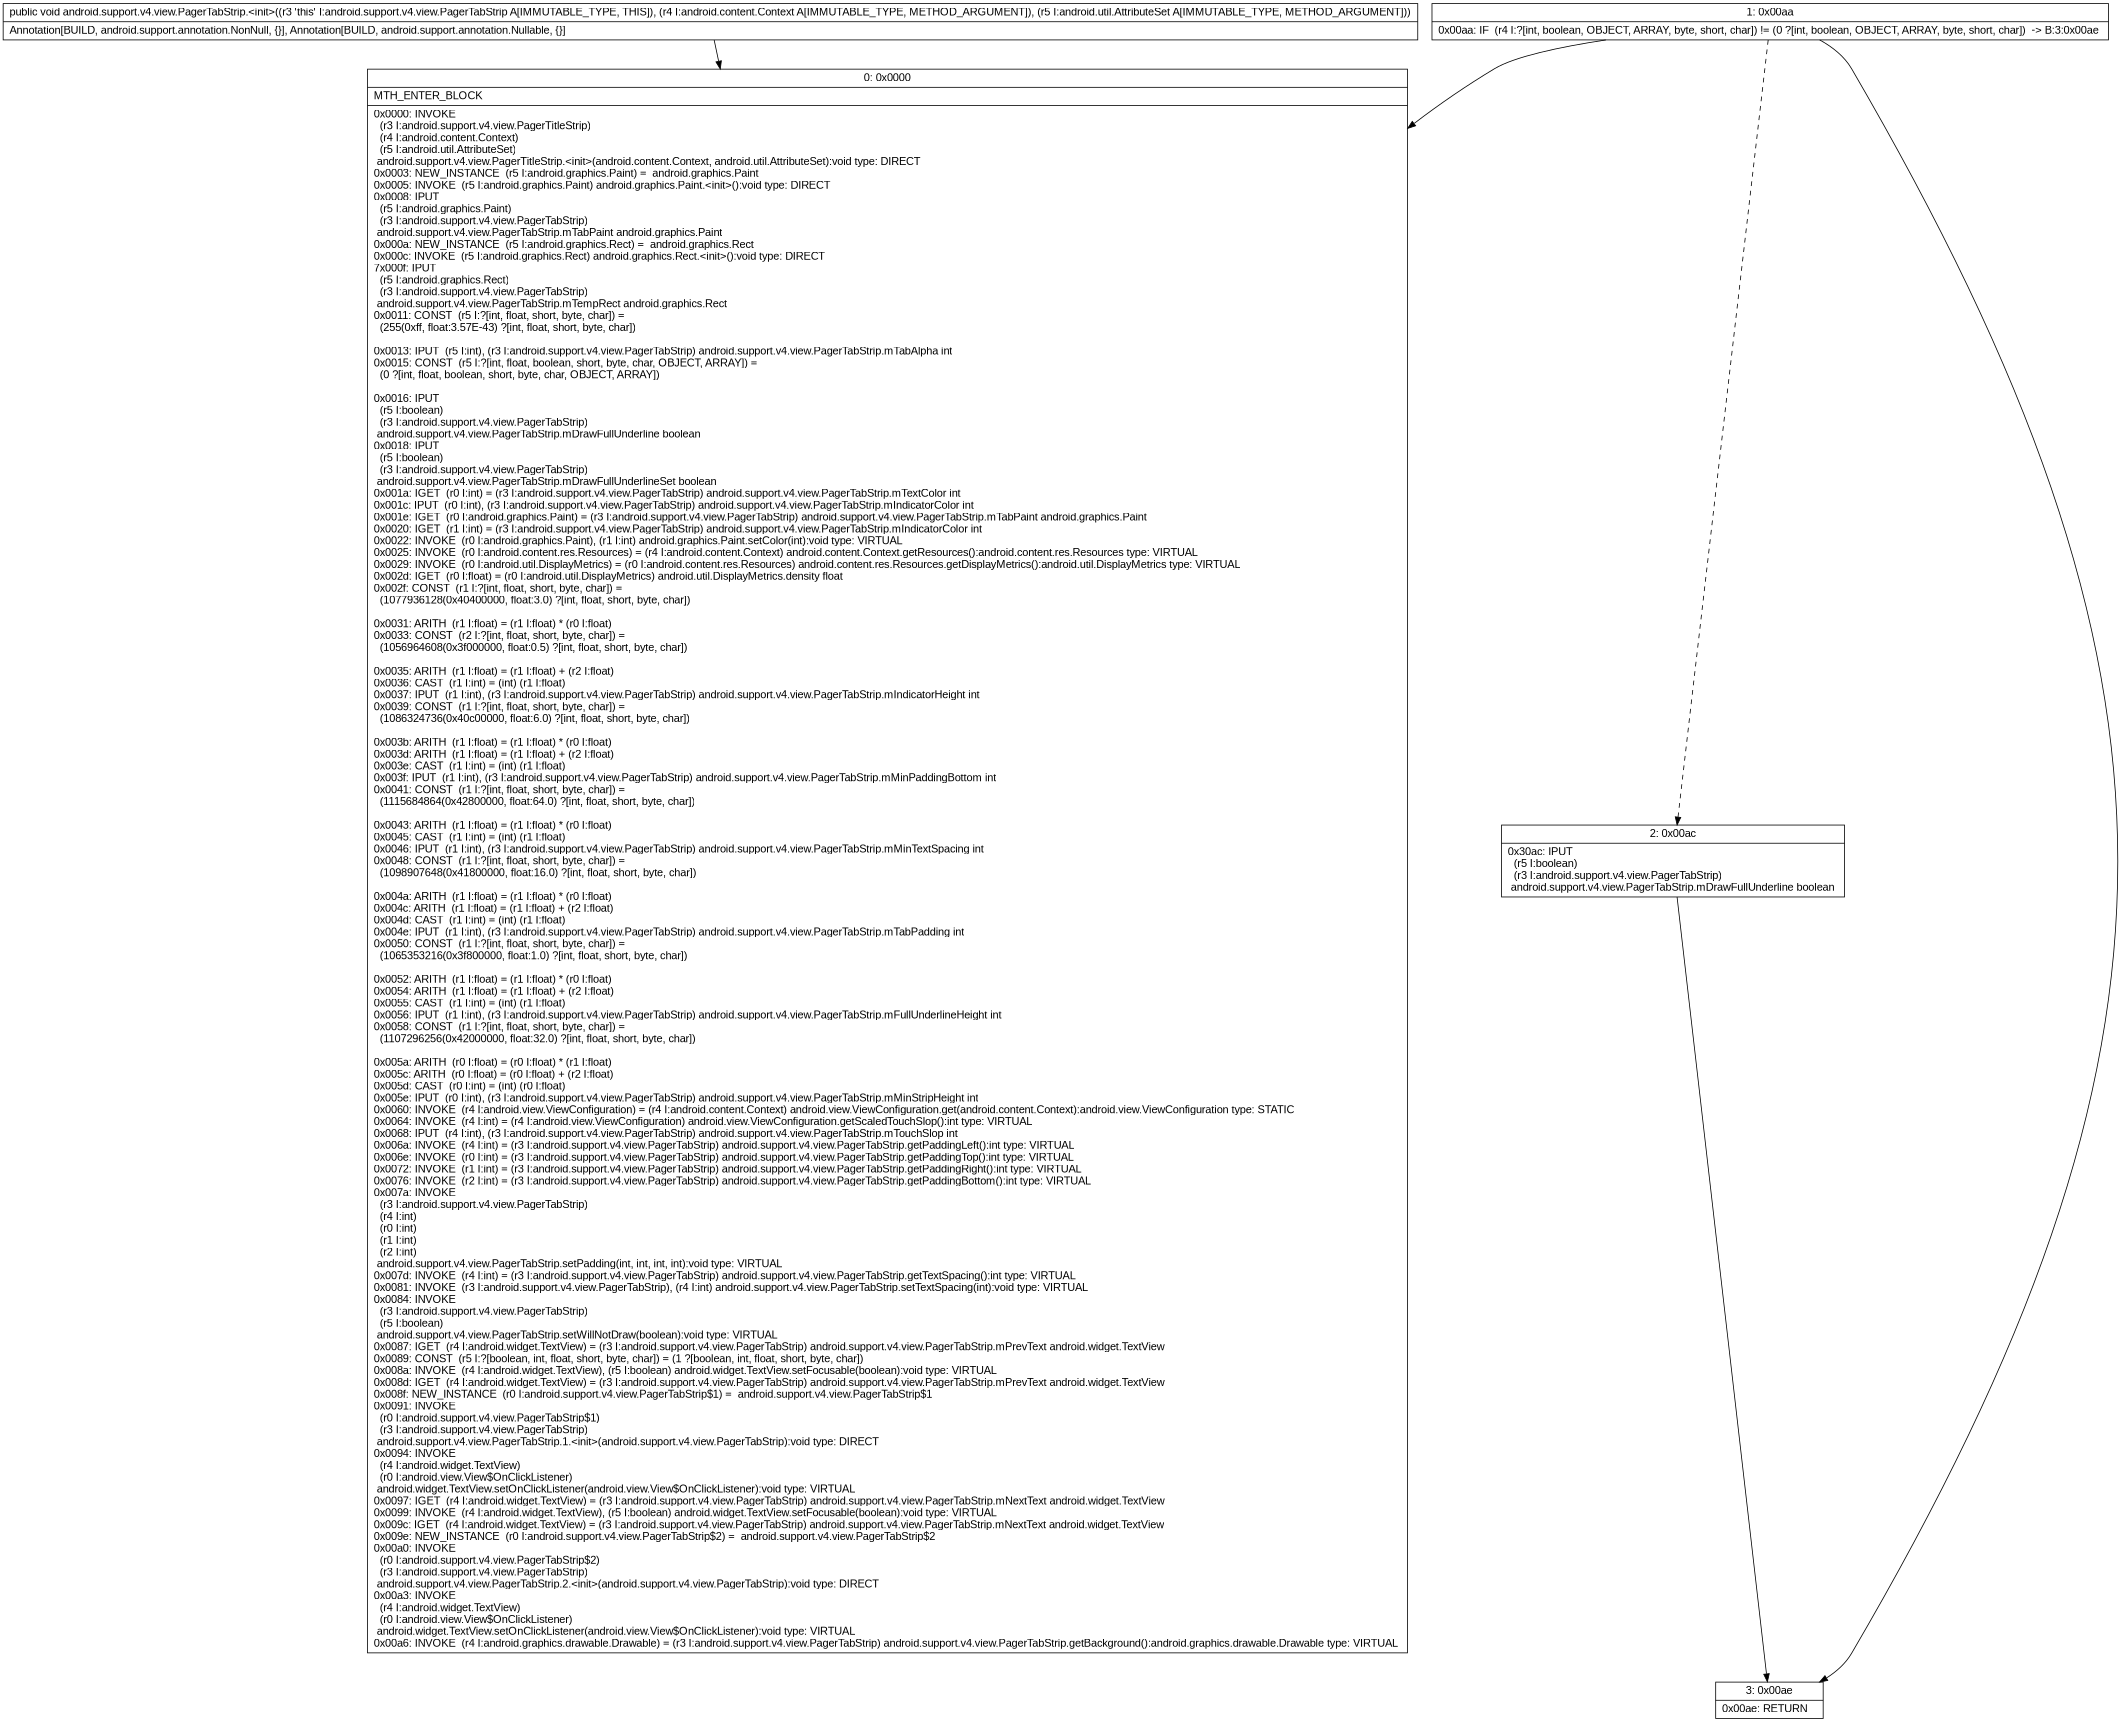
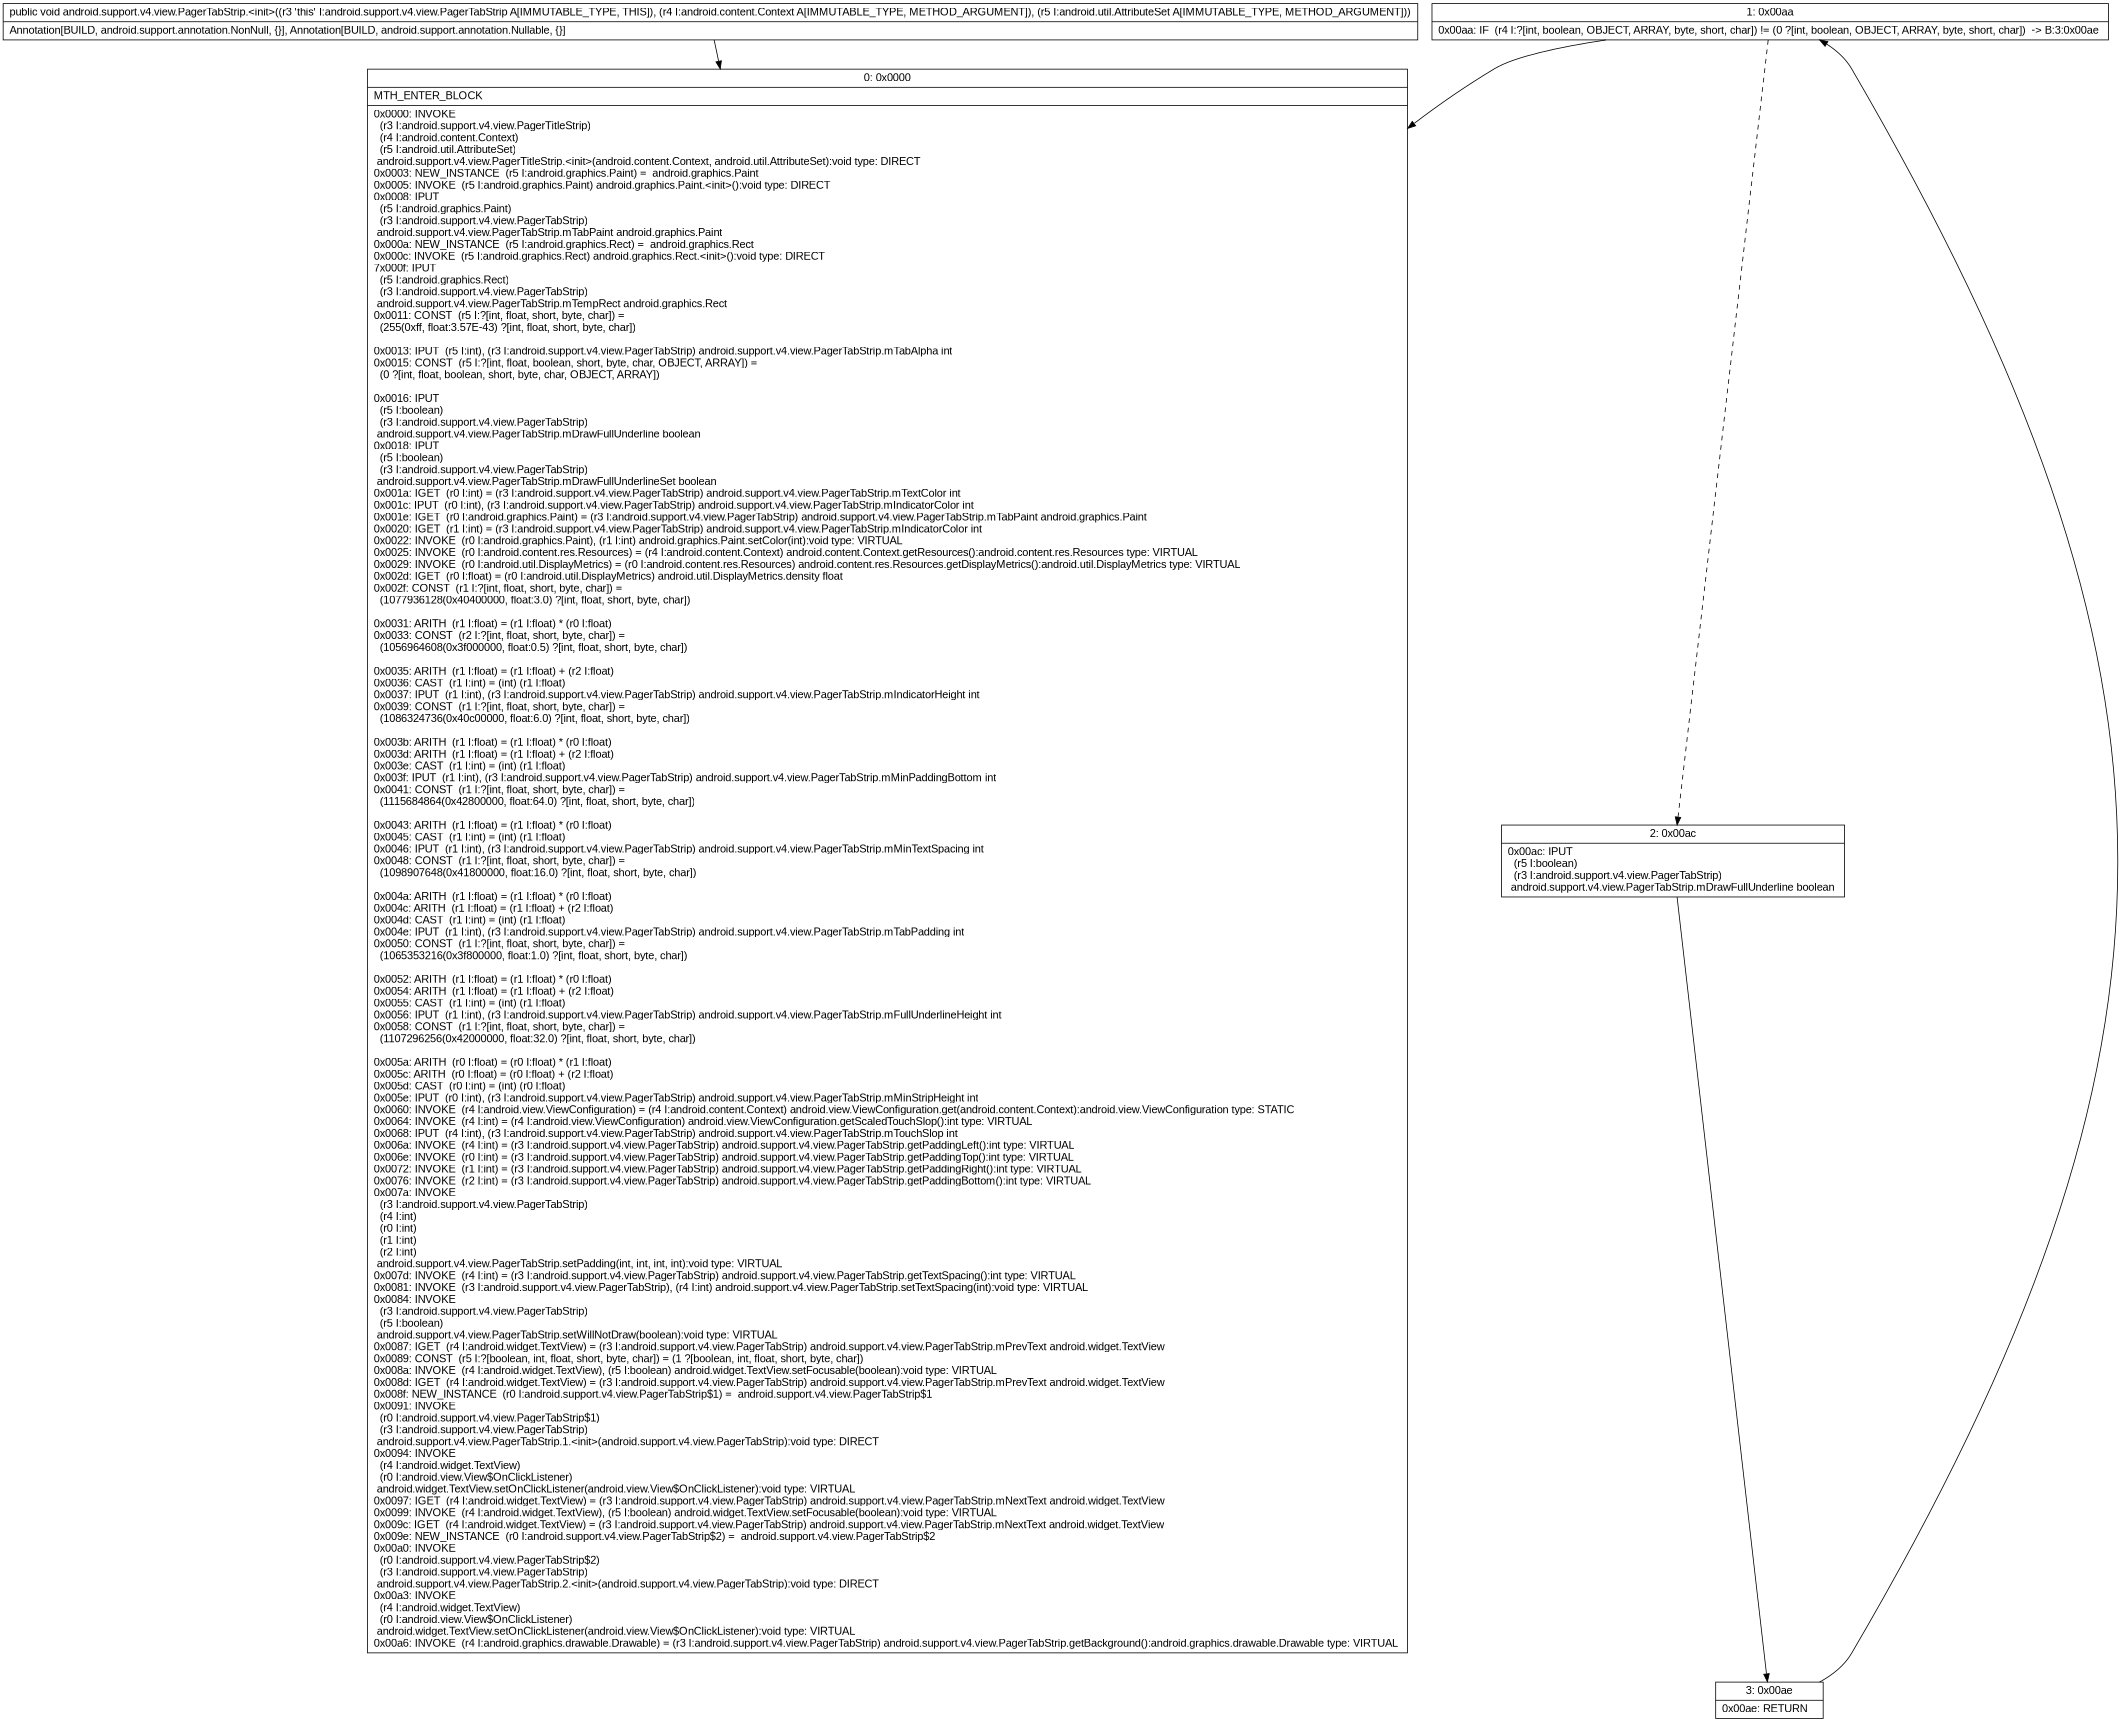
(1543, 852) -> (1543, 852)
(2117, 857) -> (2117, 865)
